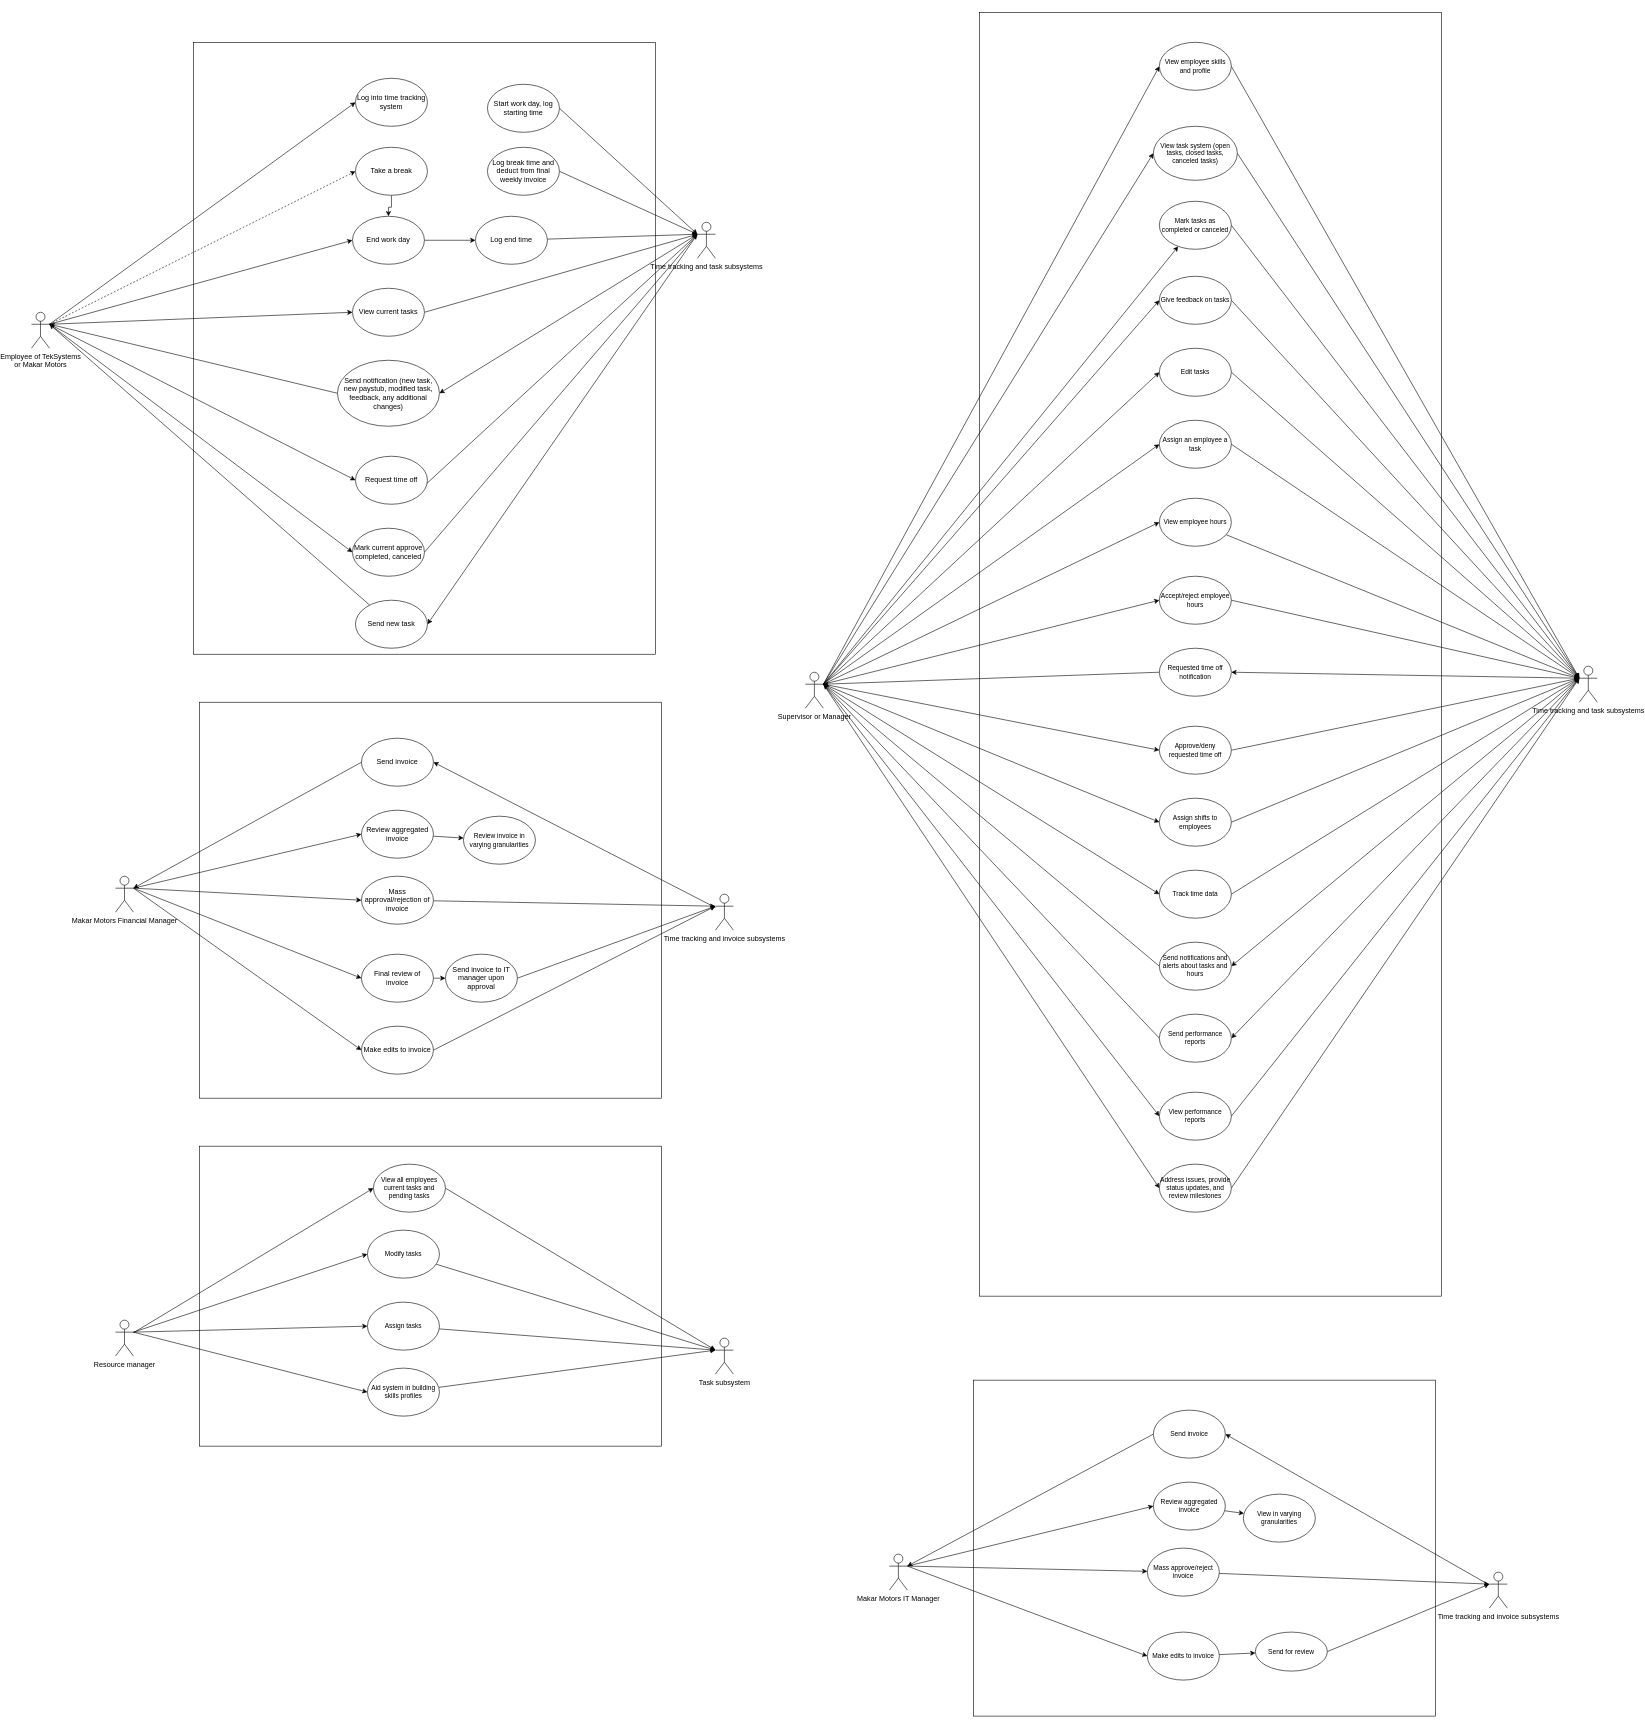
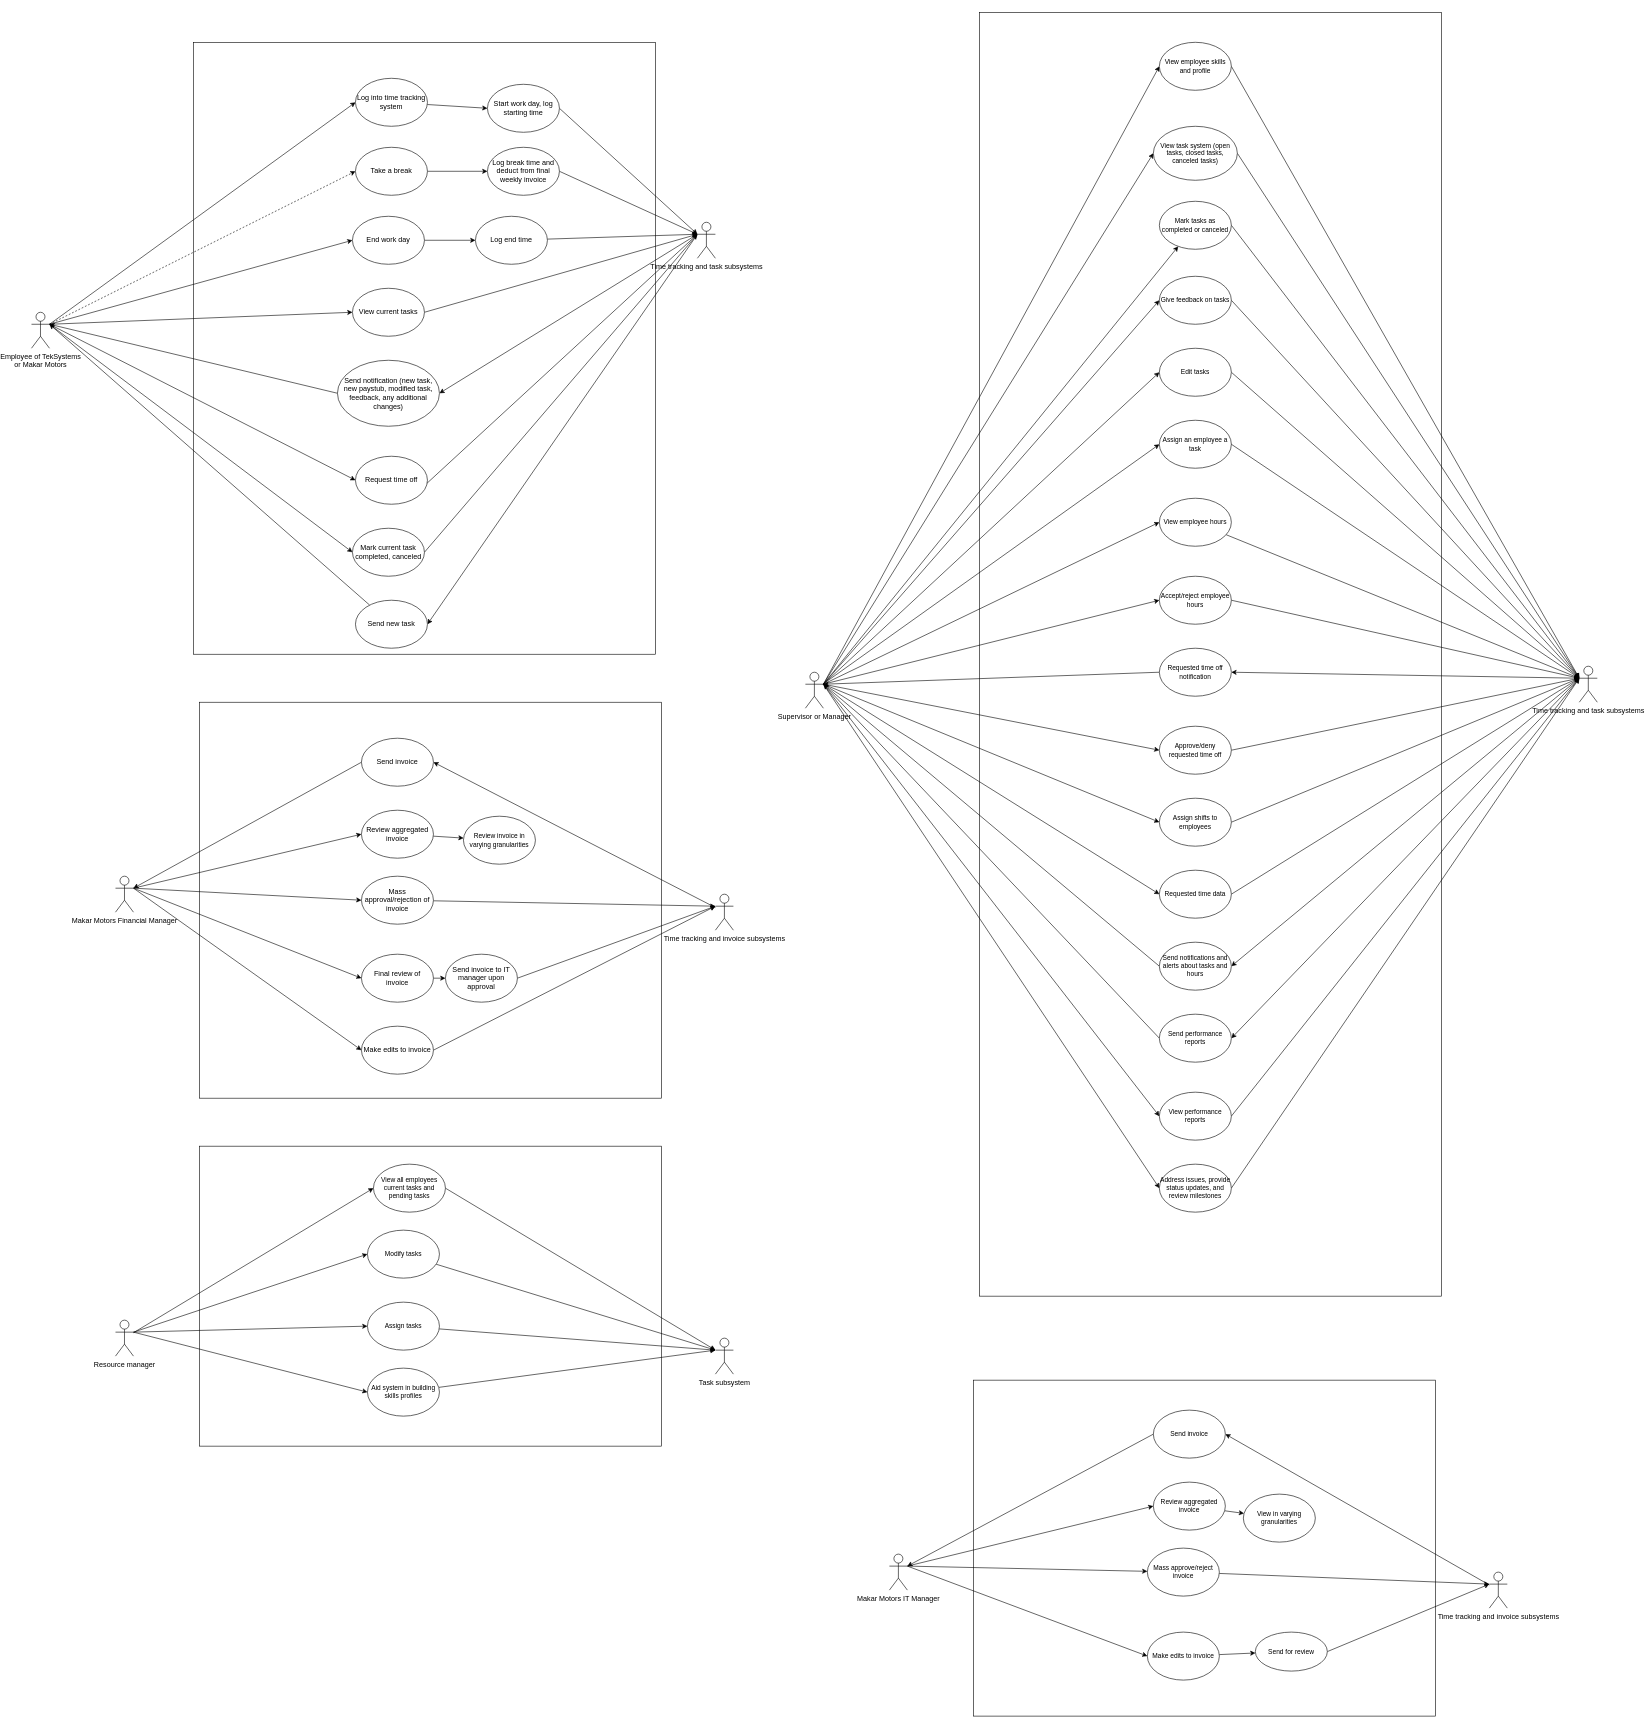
none -> (456, 106)
(392, 205) -> (482, 171)
(389, 552) -> (389, 552)
(1196, 894) -> (1196, 894)
